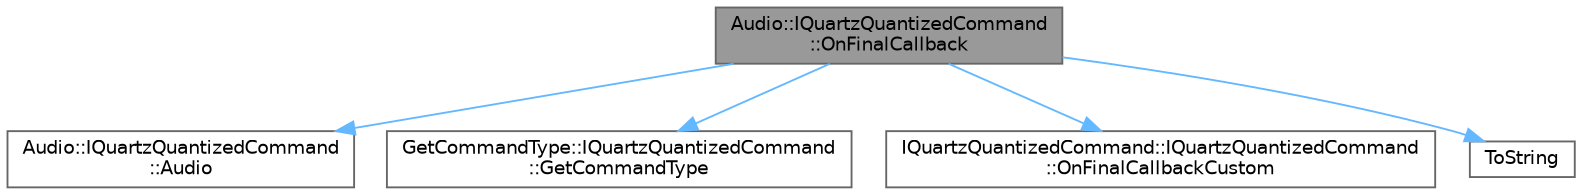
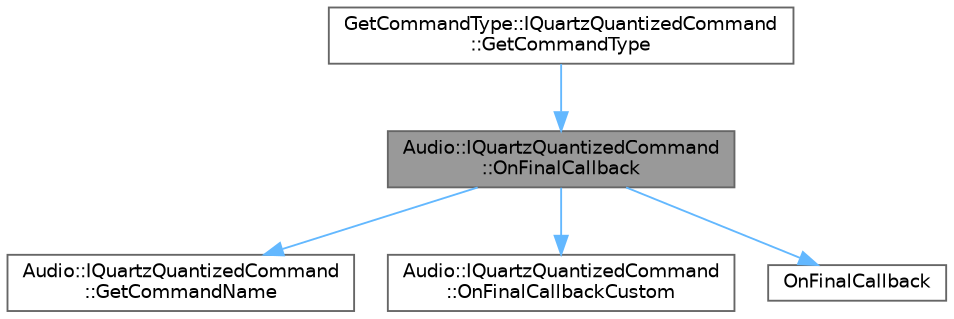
(763, 94) -> (561, 88)
(181, 159) -> (181, 283)
(1161, 159) -> (561, 283)
(1522, 159) -> (857, 283)
